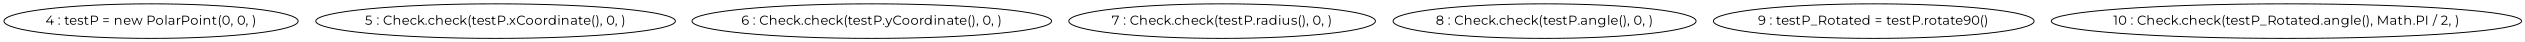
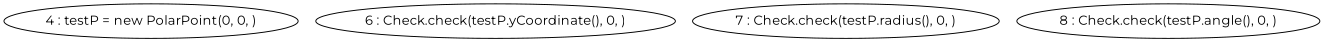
(496, 21) -> none
(1874, 21) -> none
(2286, 21) -> none
